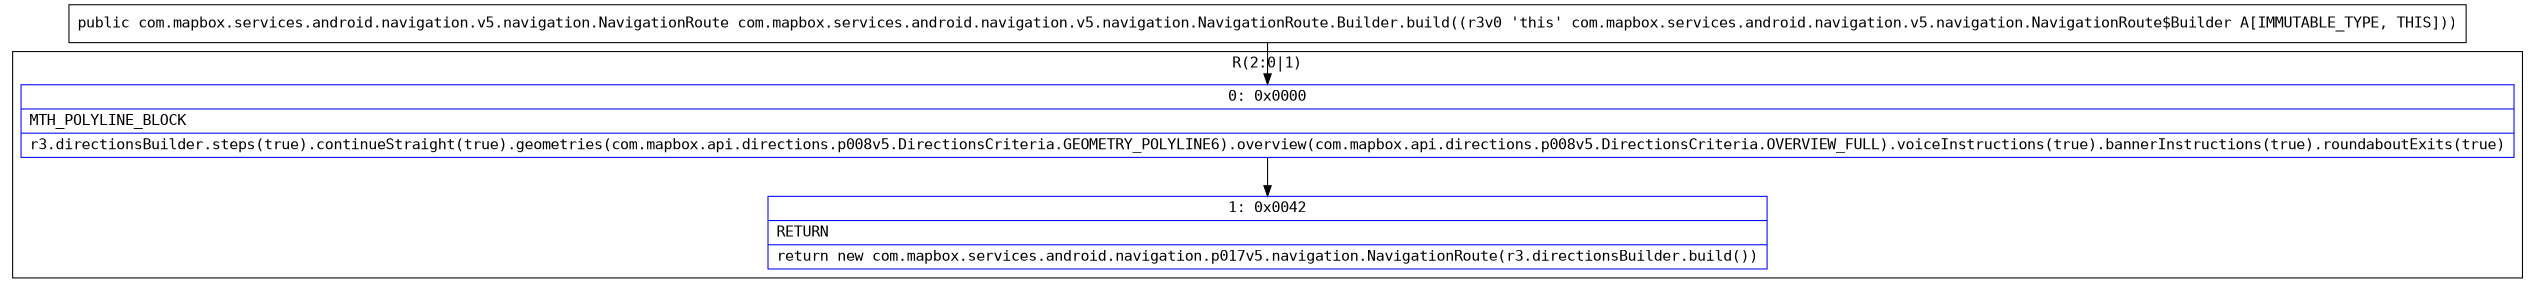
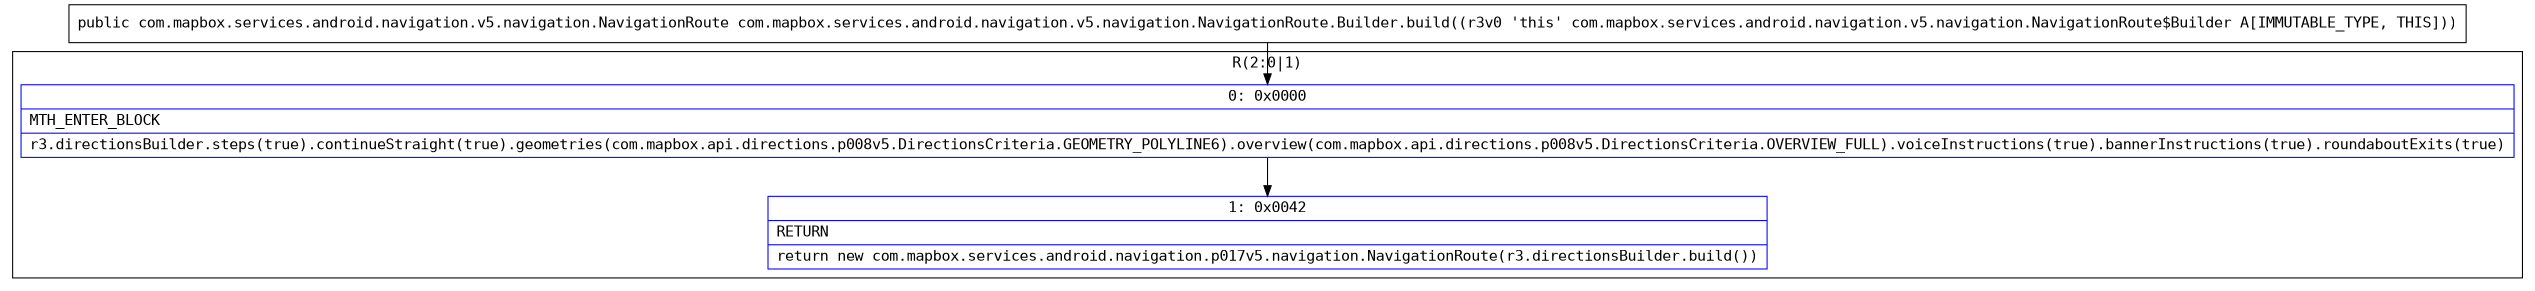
(108, 121) -> (95, 121)
